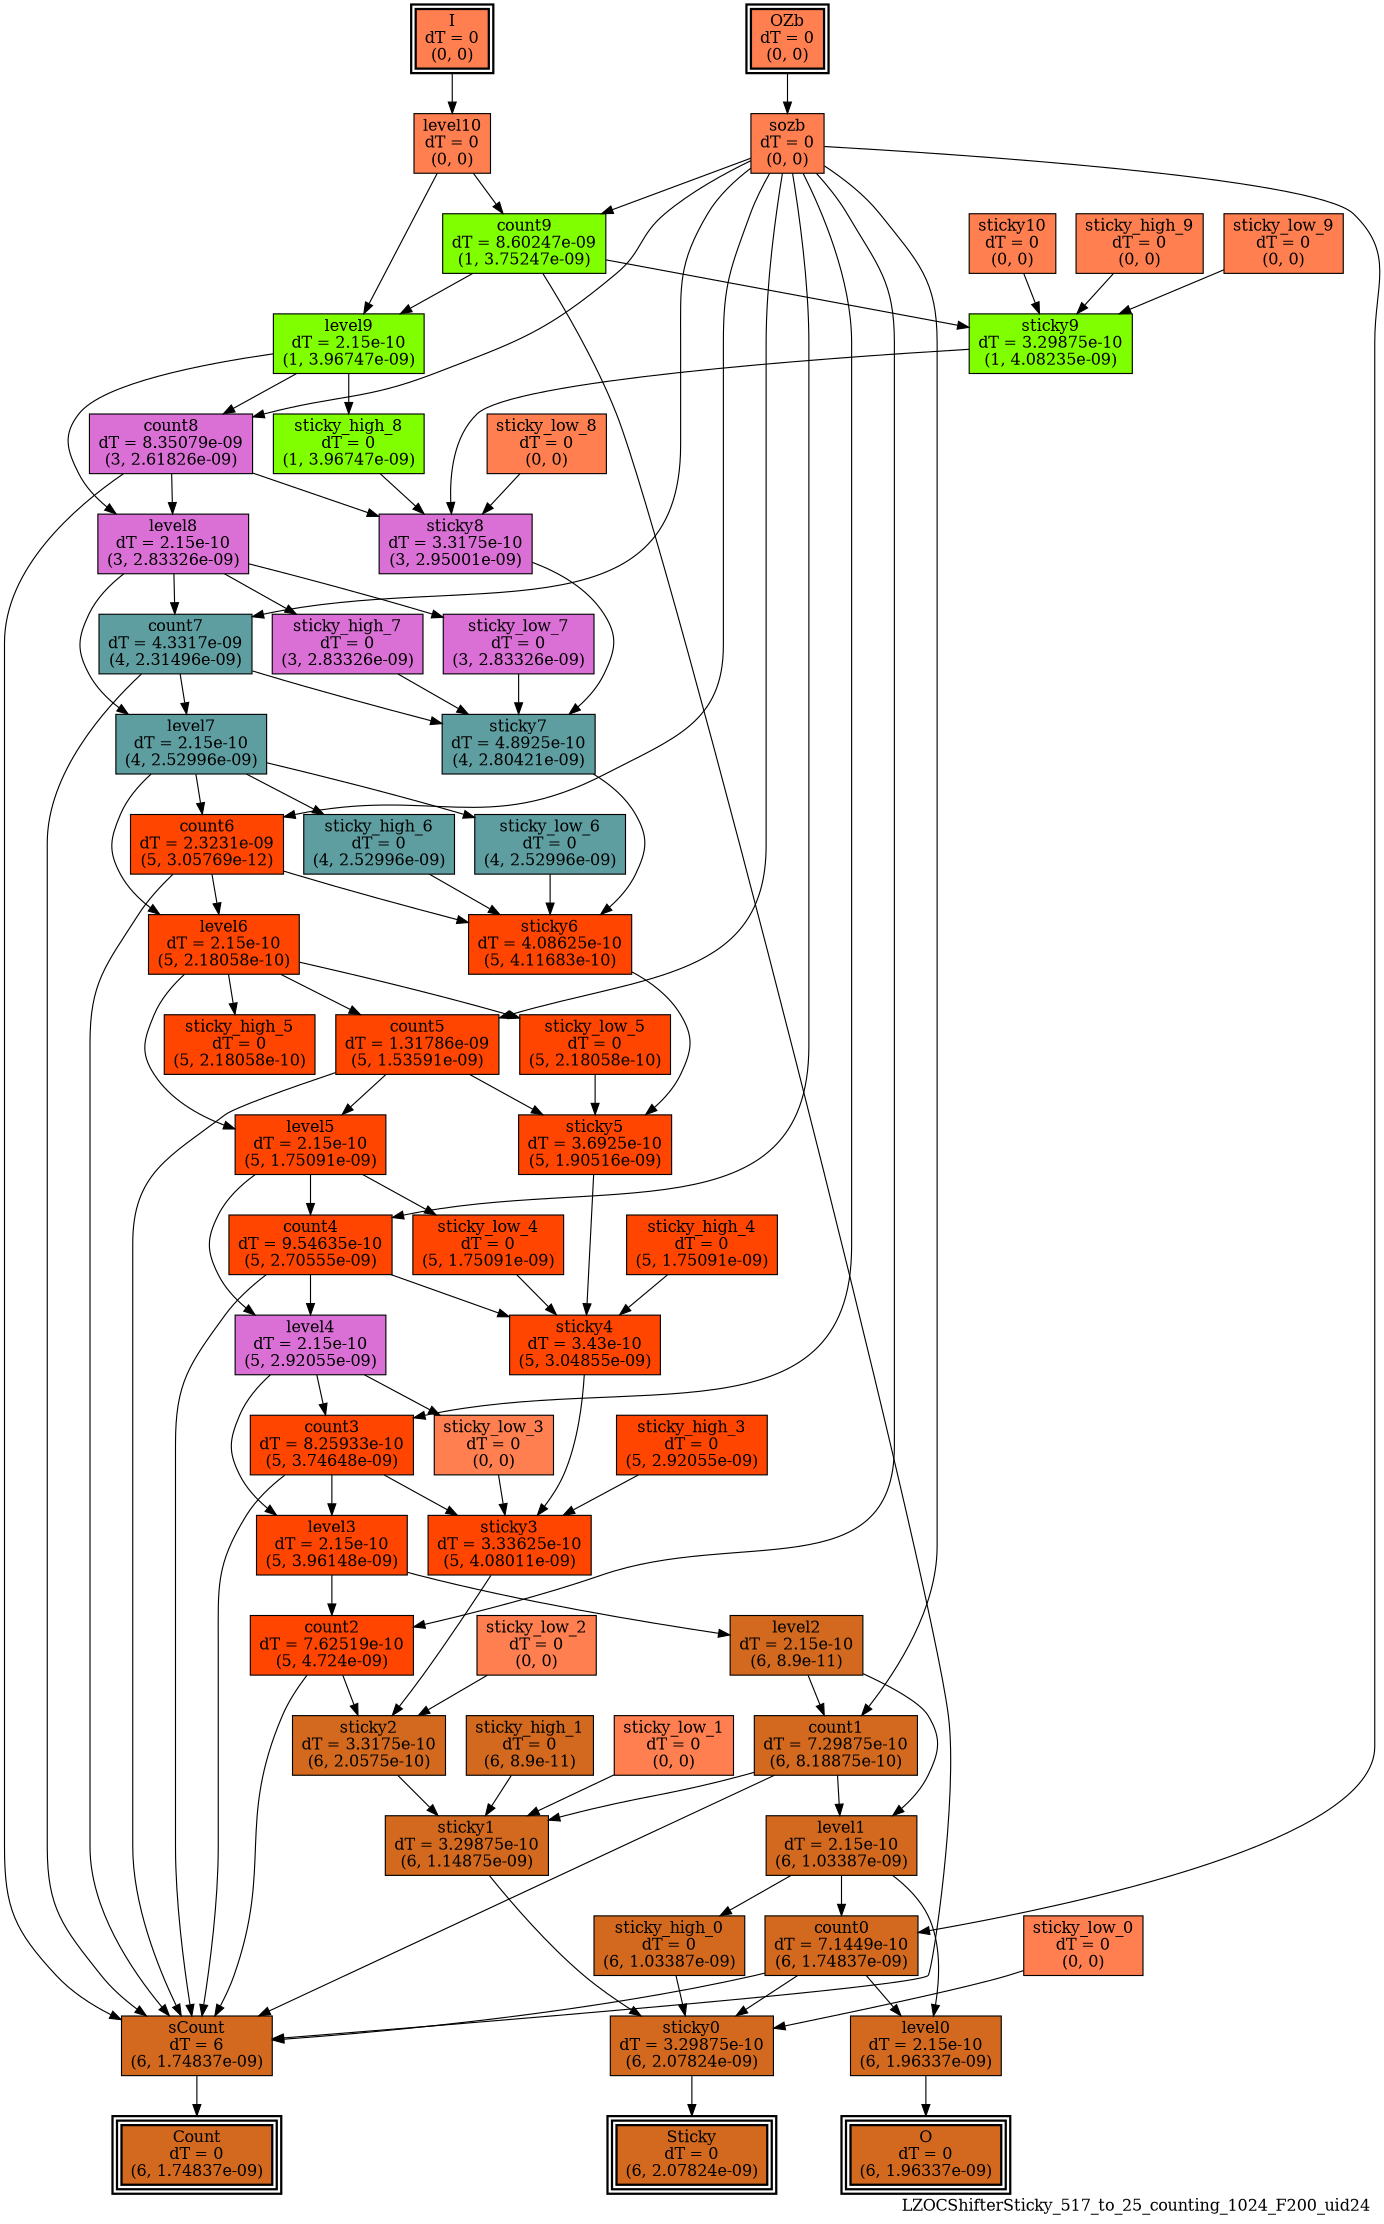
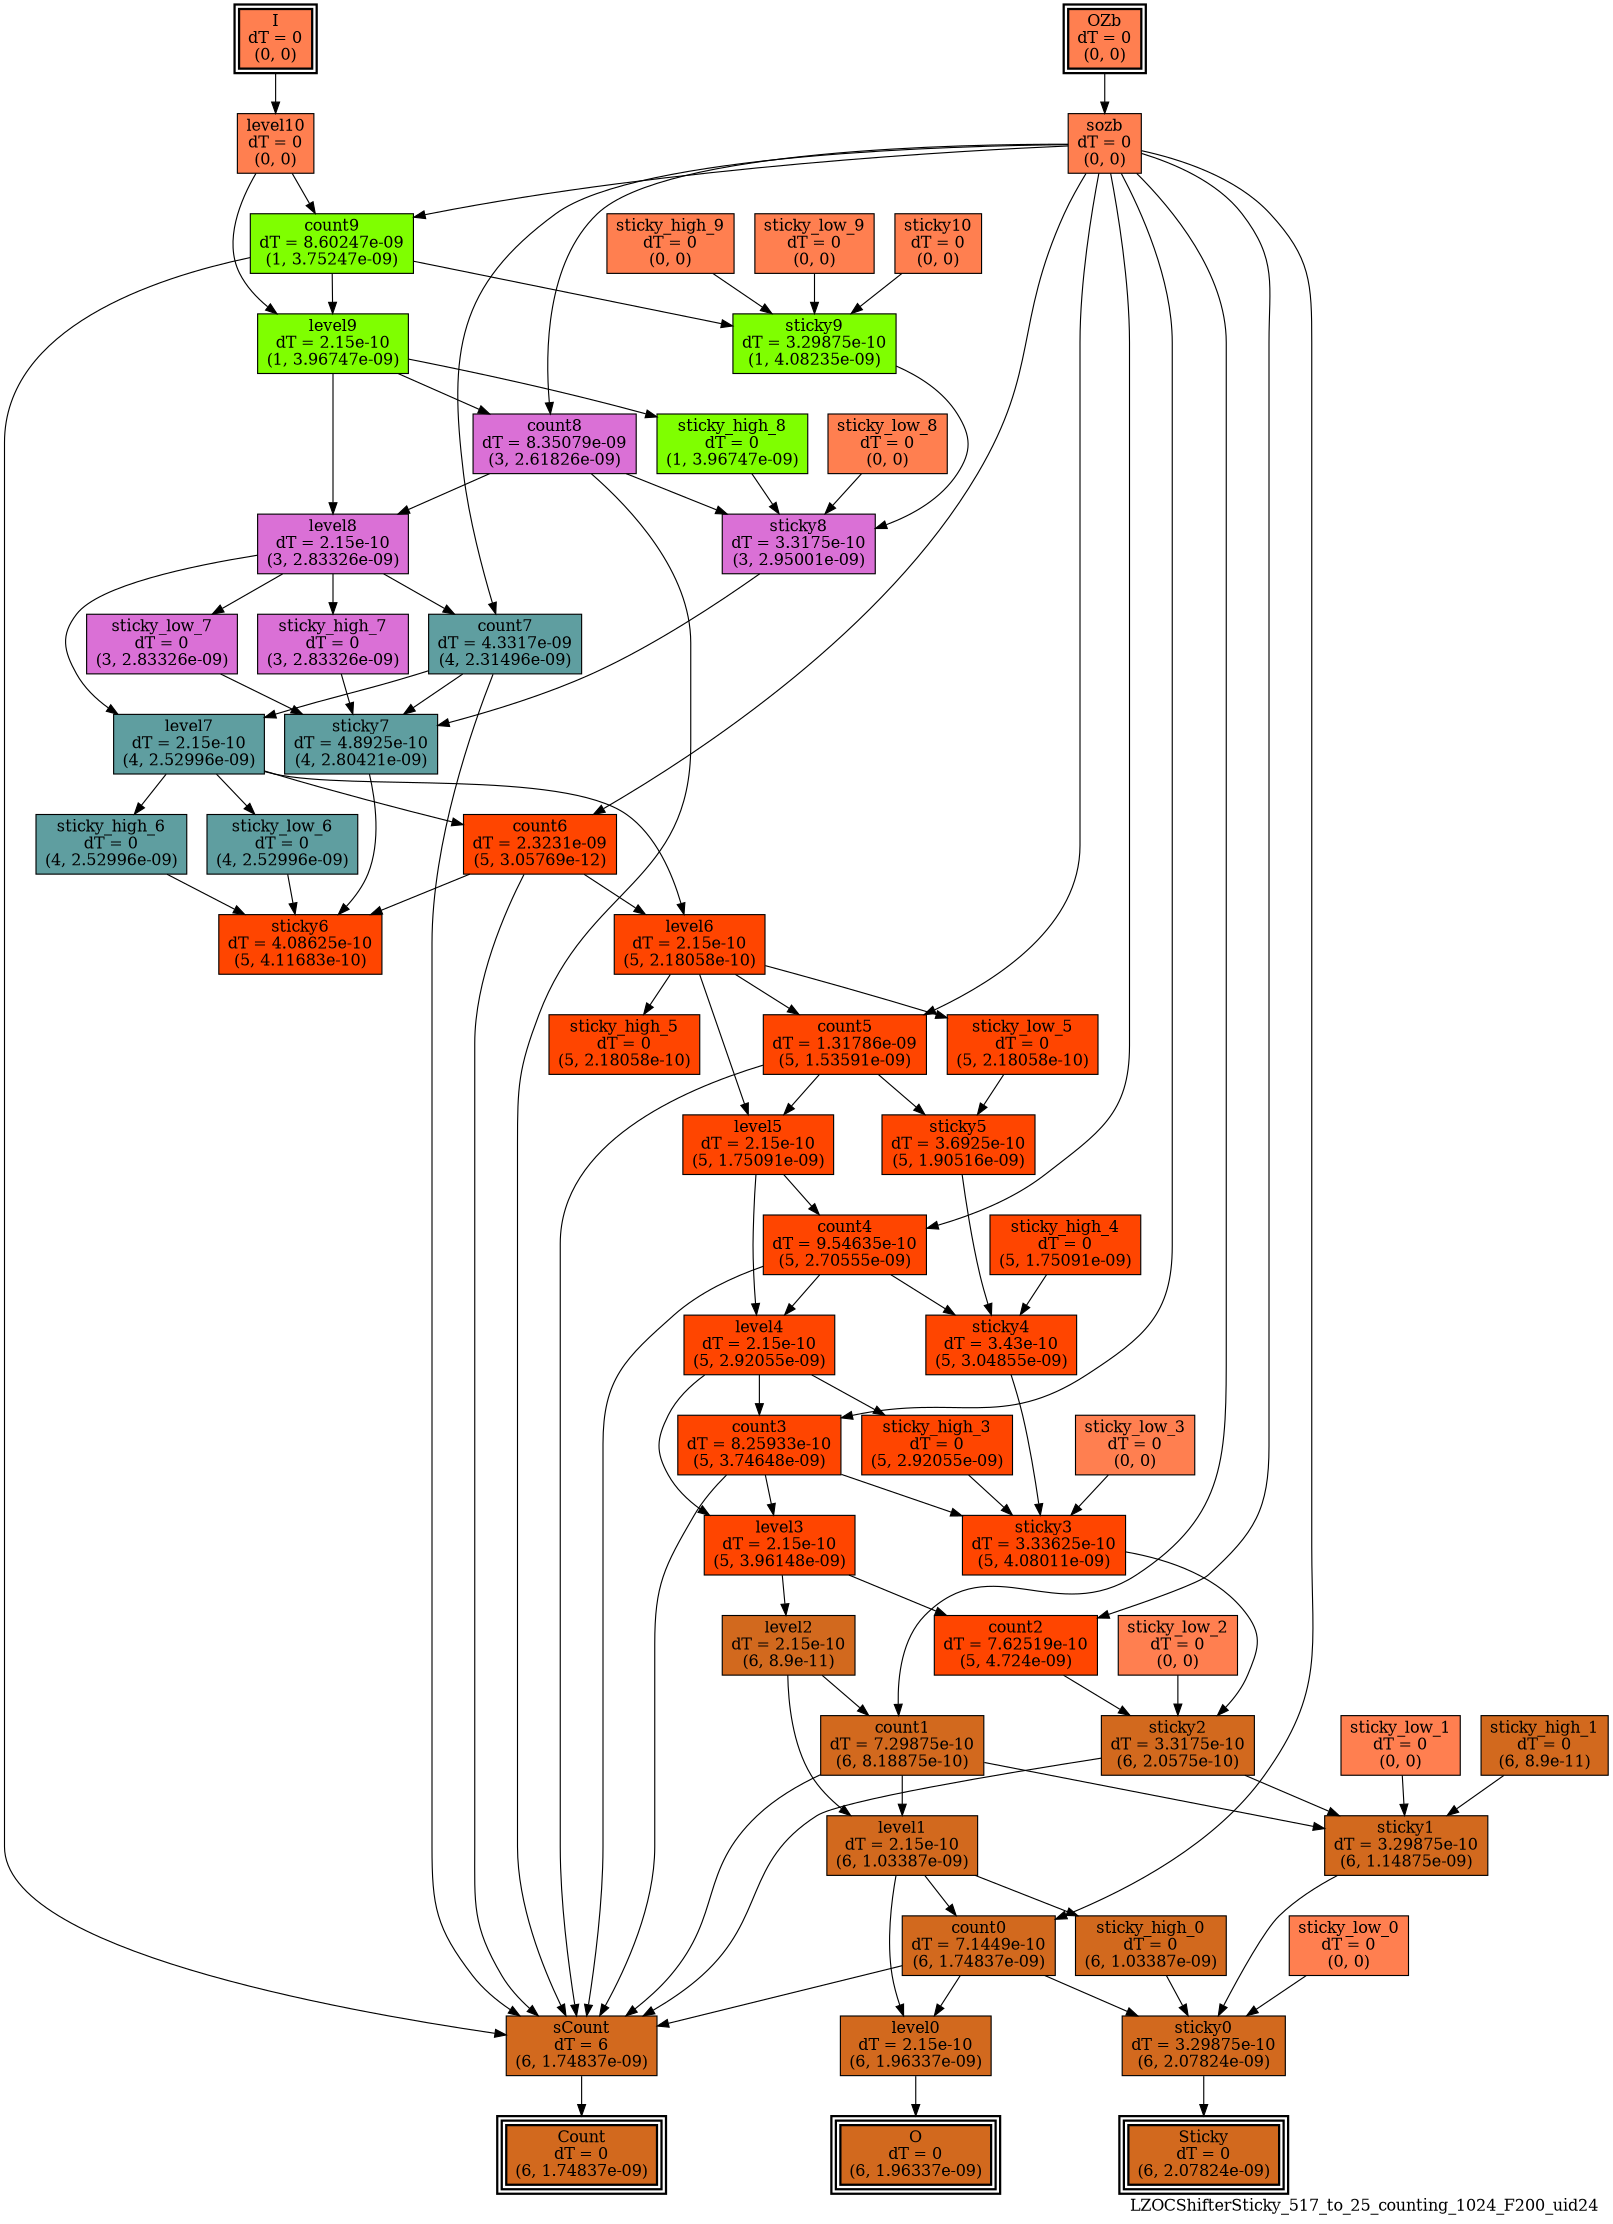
(689, 1033) -> none
(488, 1245) -> none
(310, 1345) -> (759, 1345)
(397, 1392) -> (843, 1392)
(256, 1838) -> (831, 1810)
